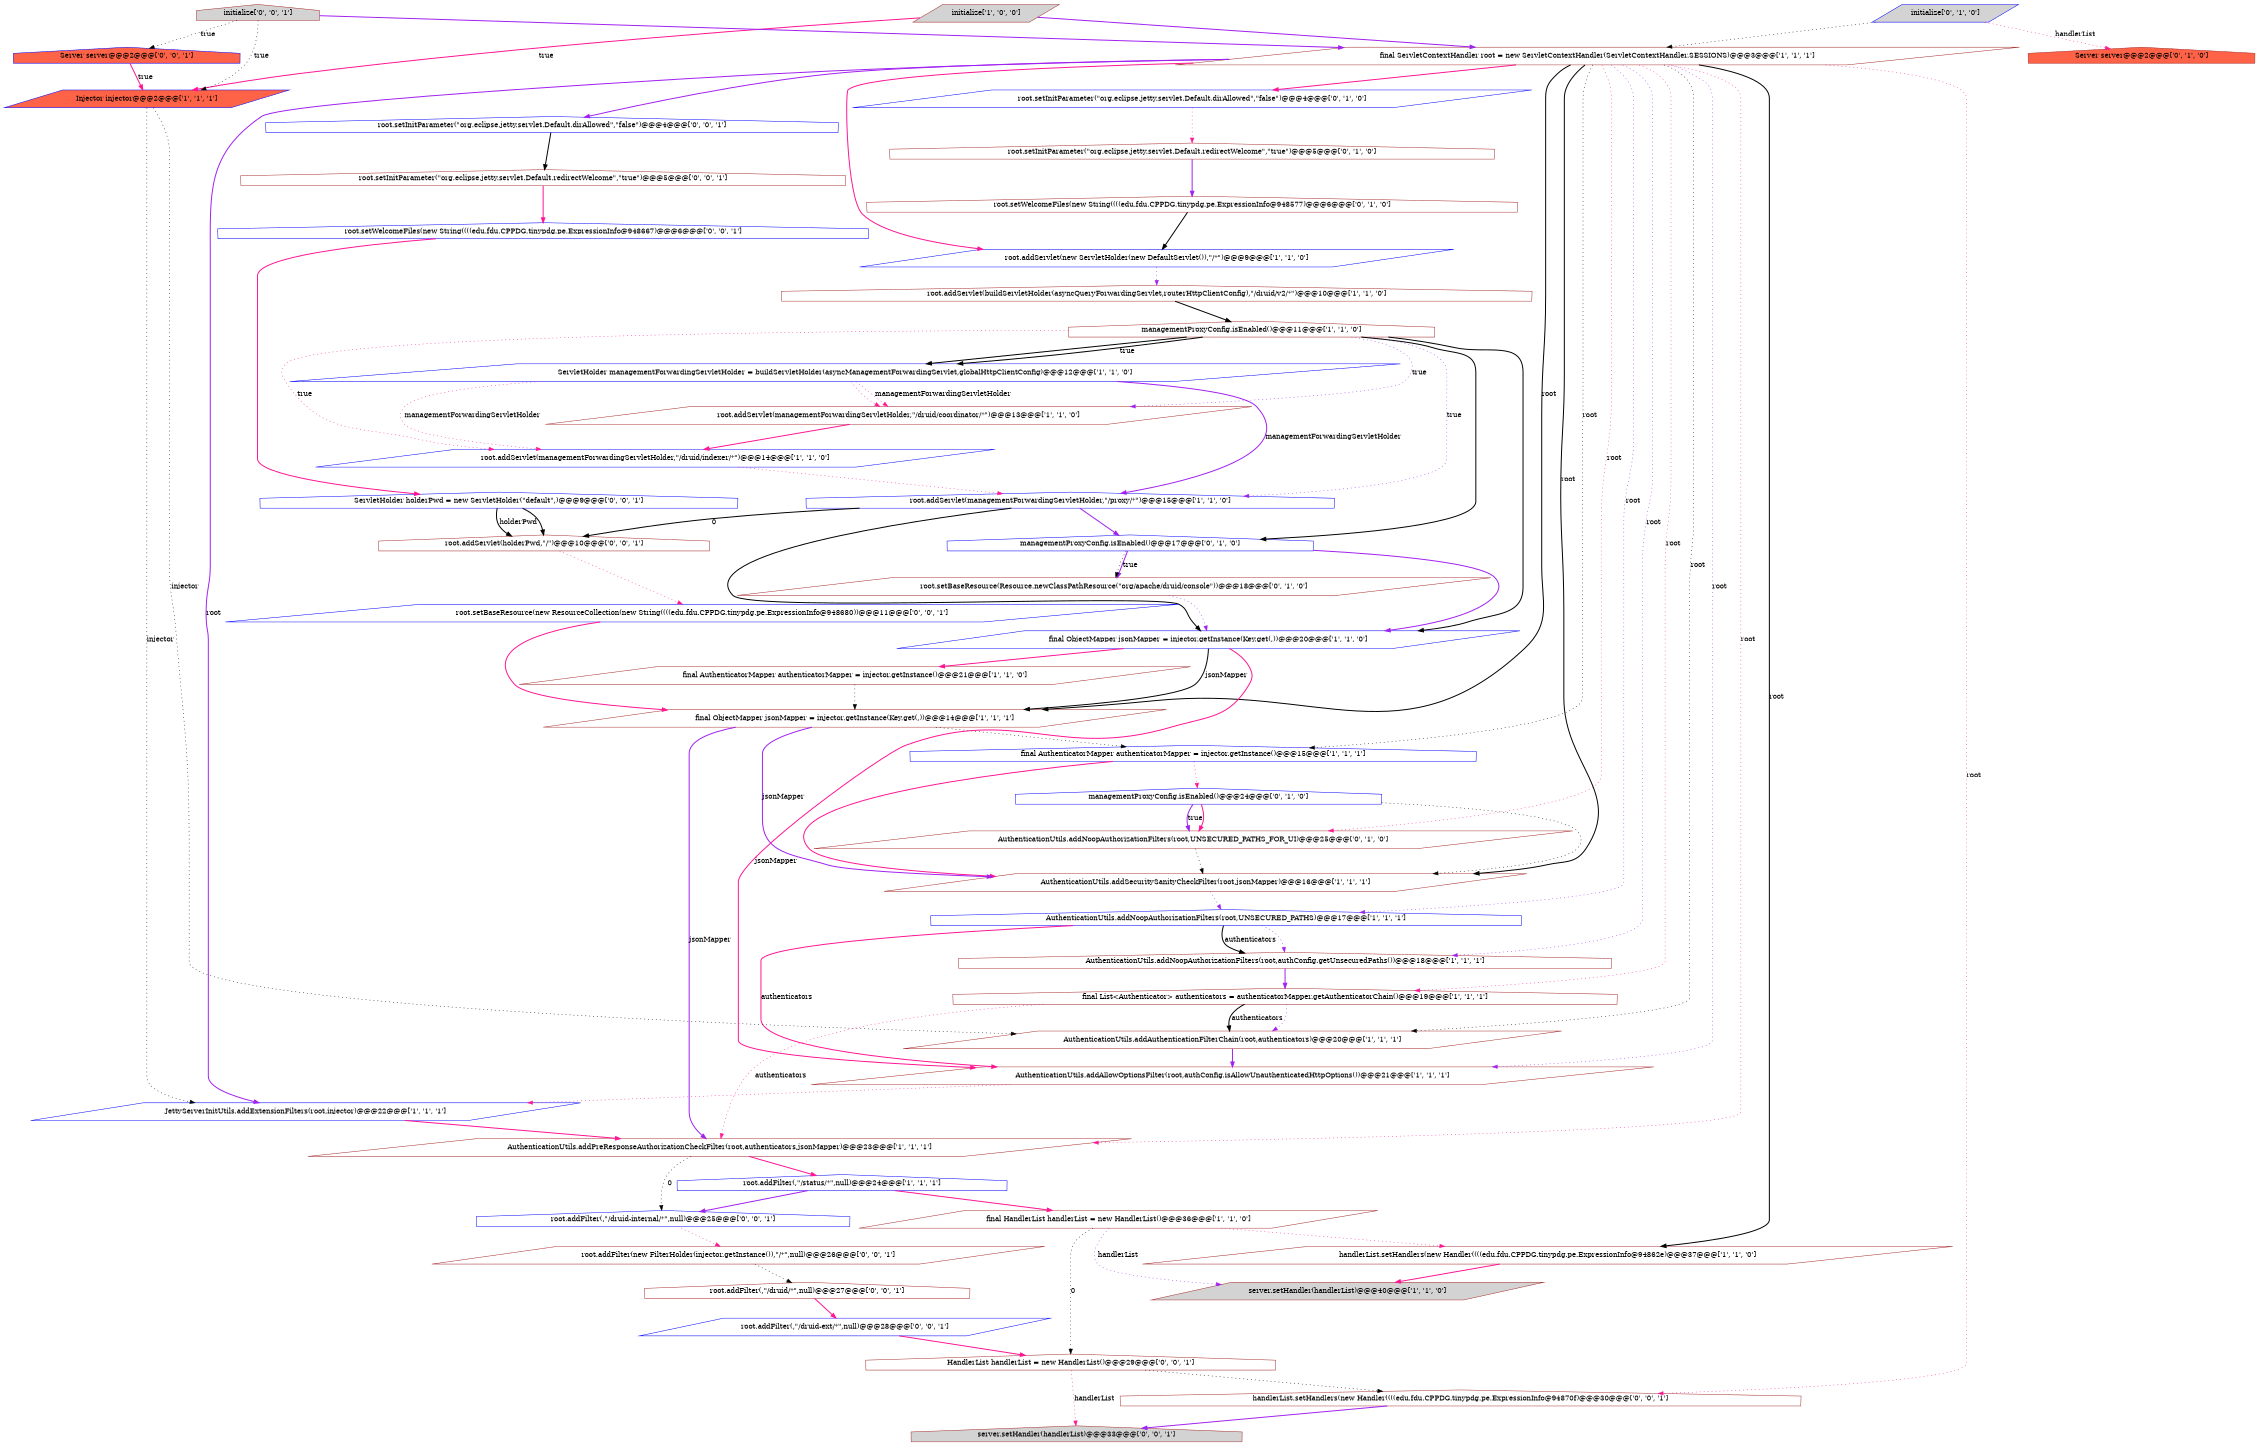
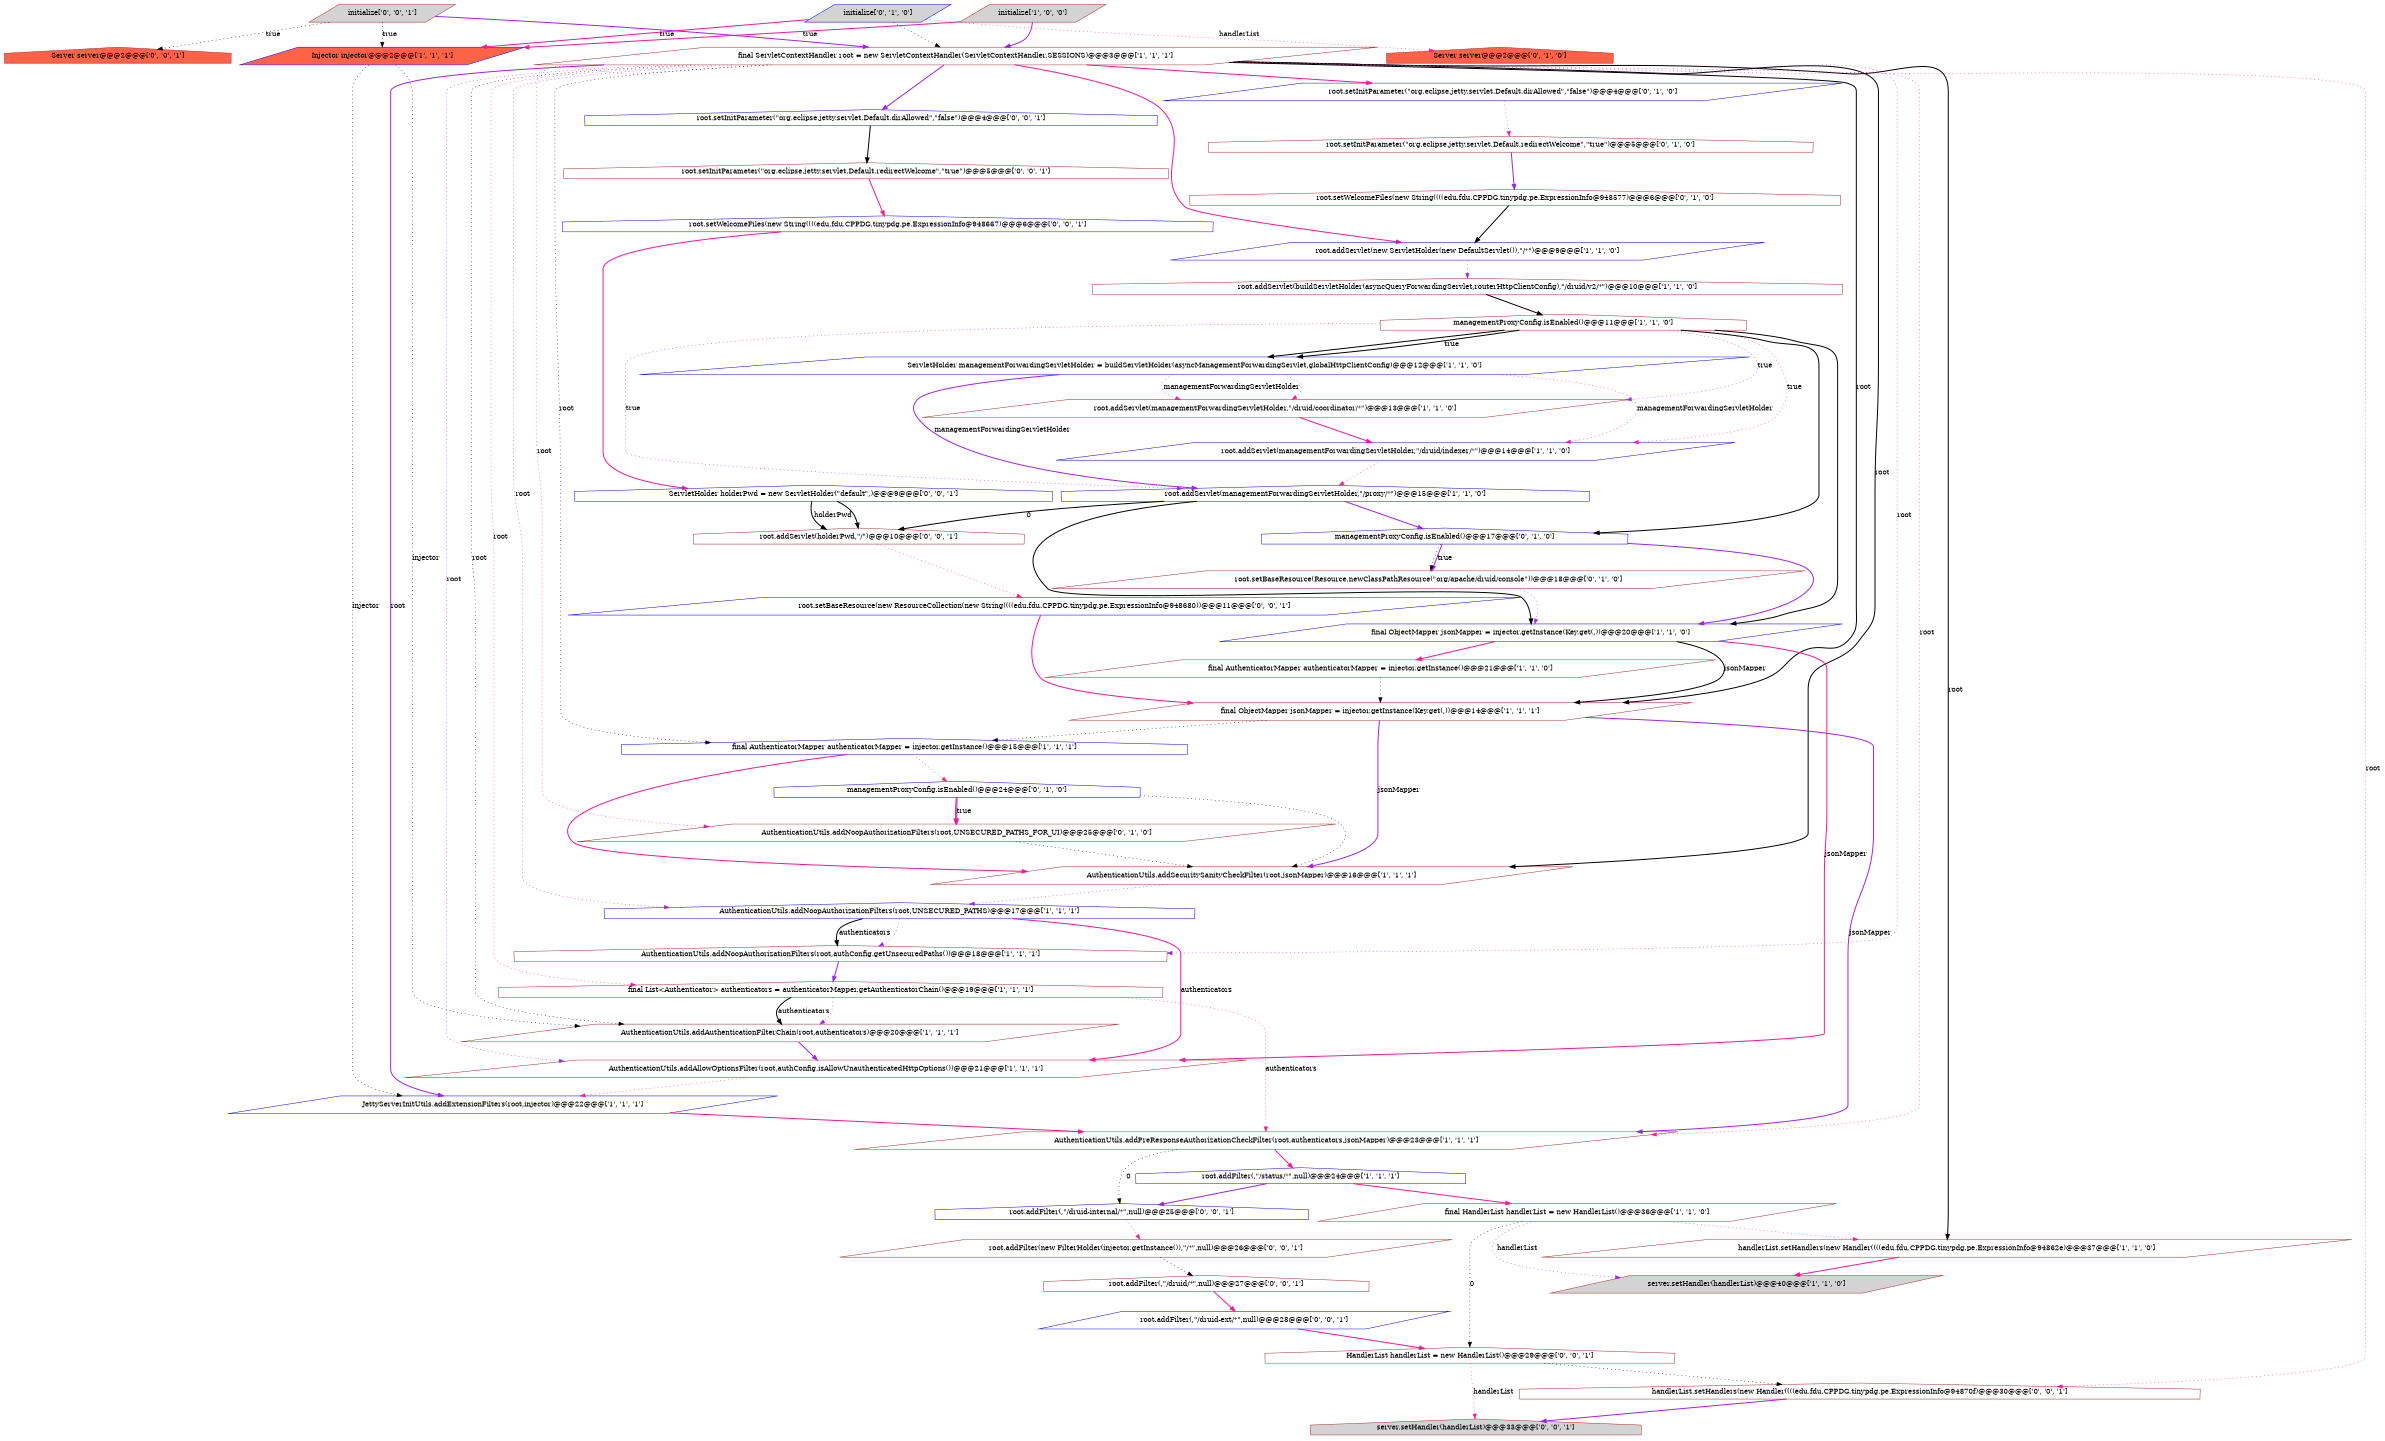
(258, 13) -> (382, 13)
(127, 56) -> (118, 56)
(135, 74) -> (648, 33)
